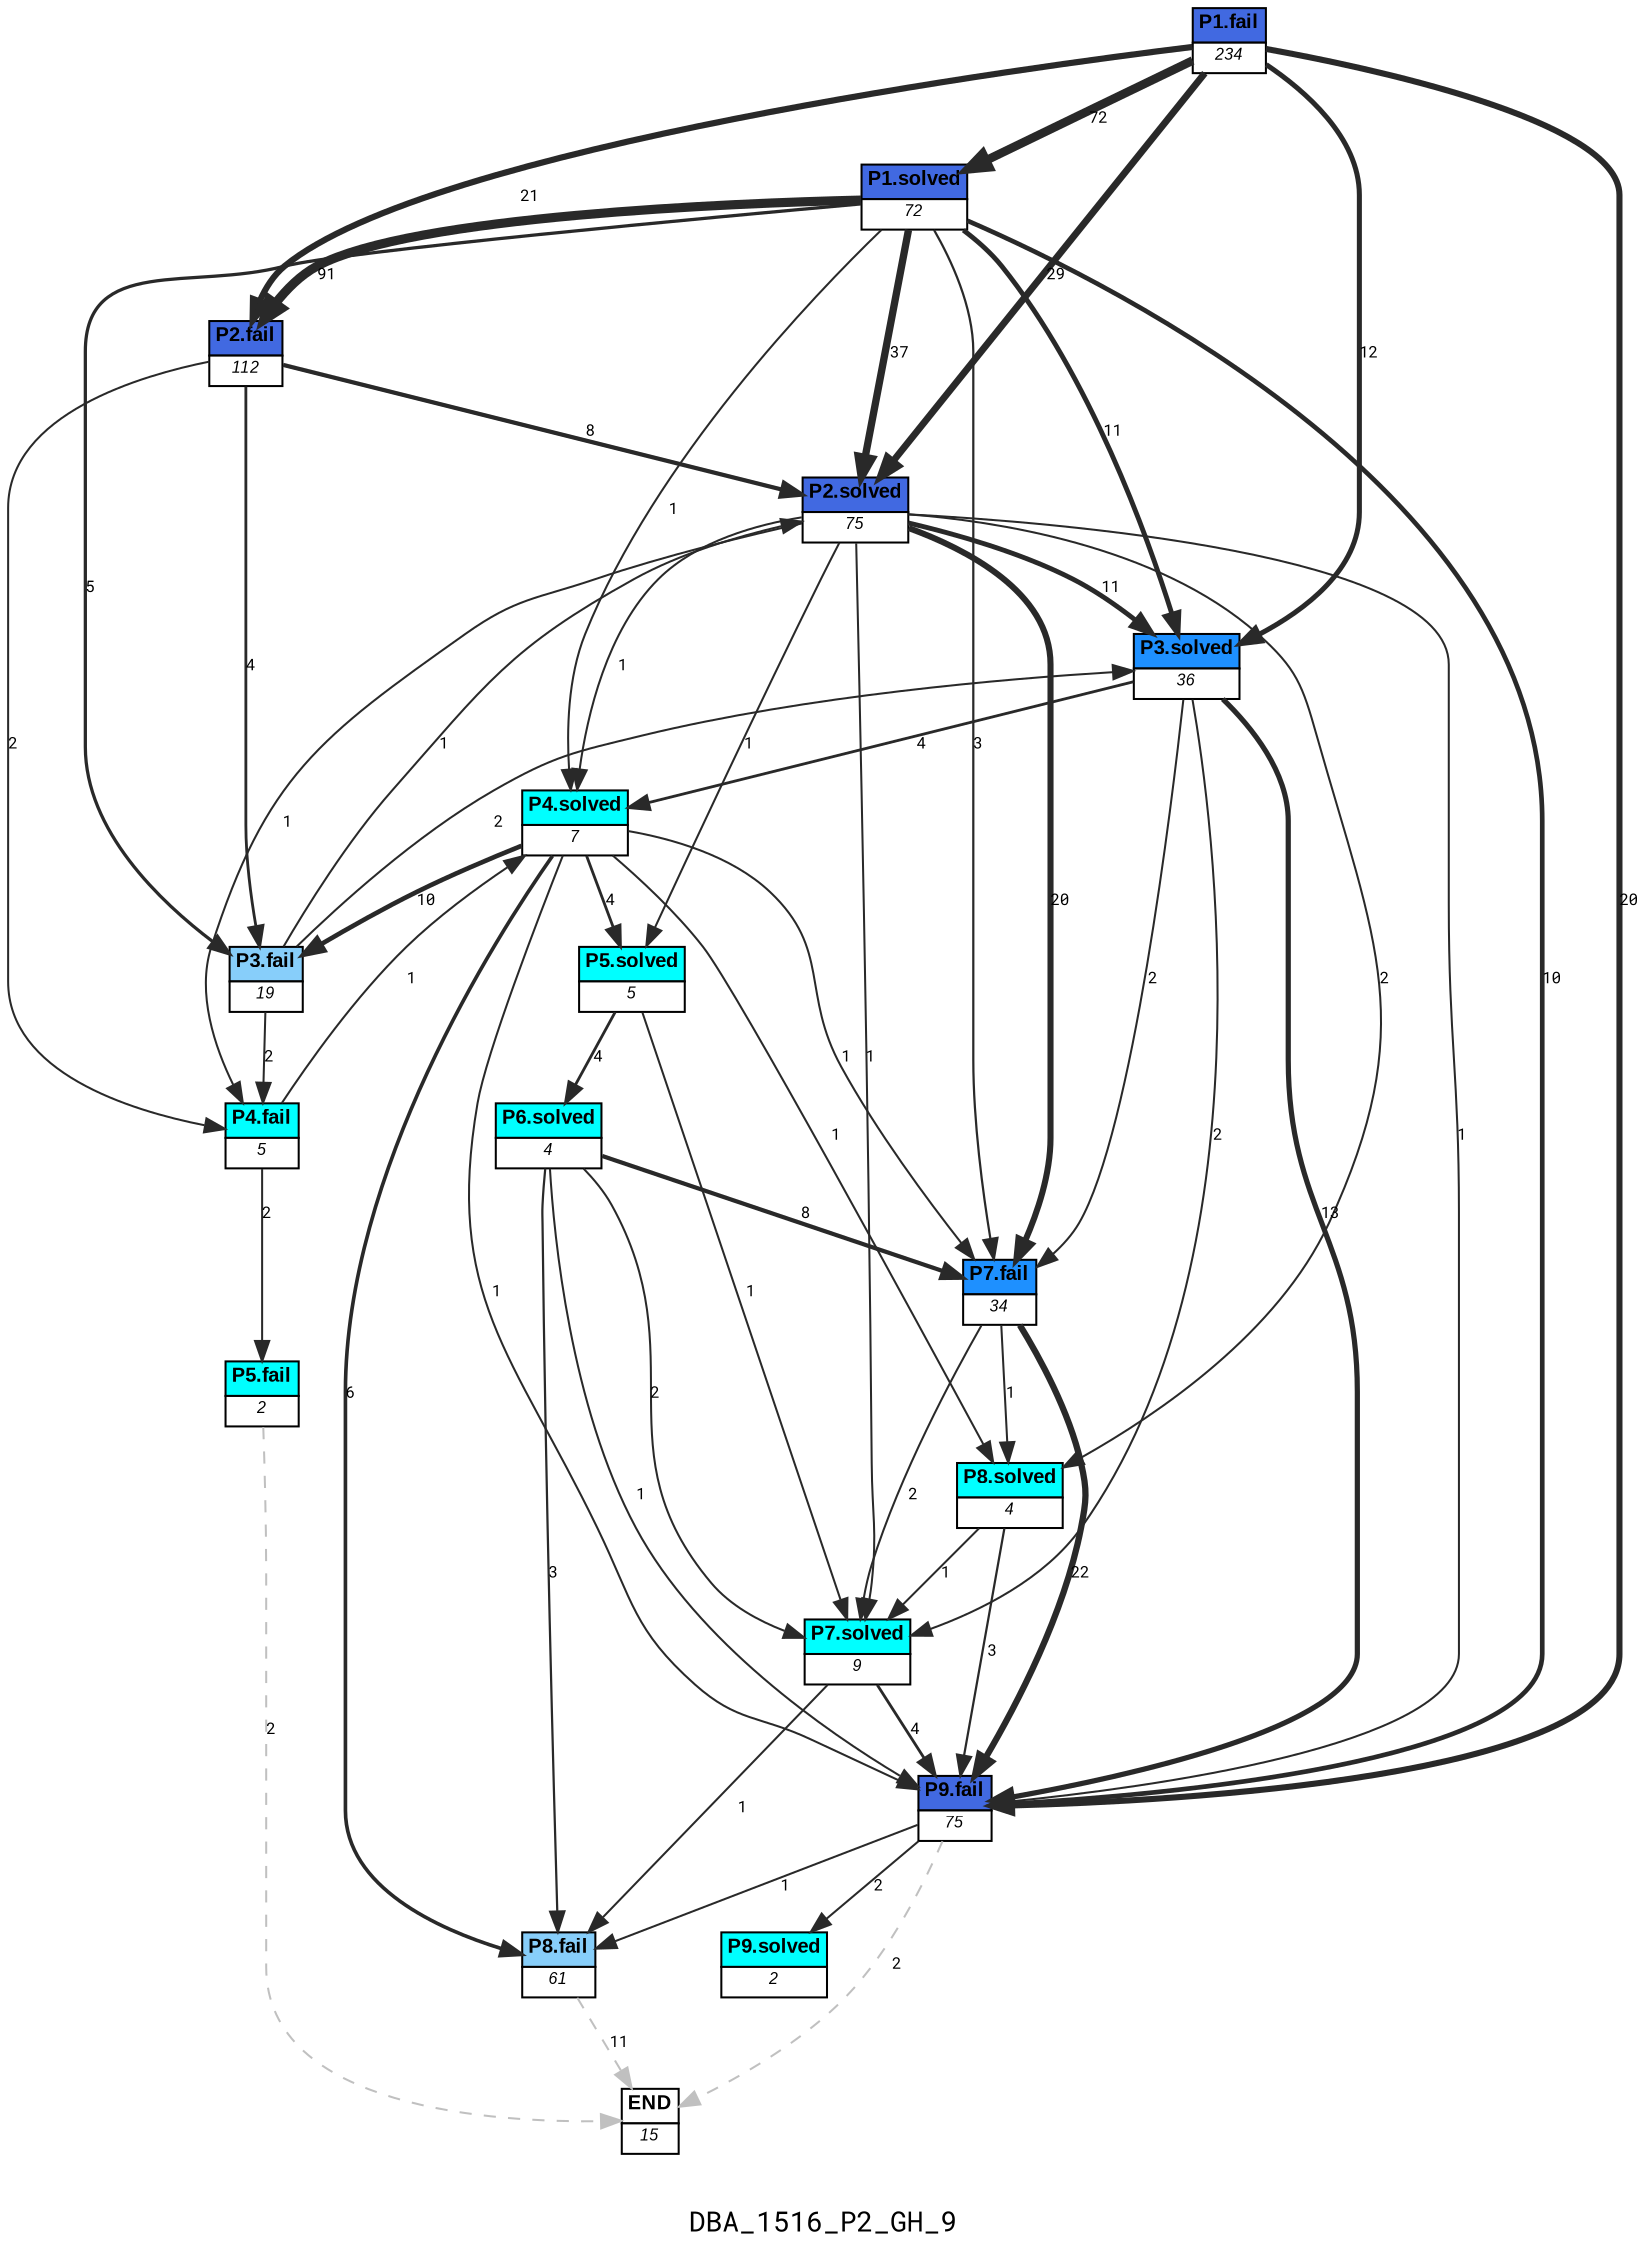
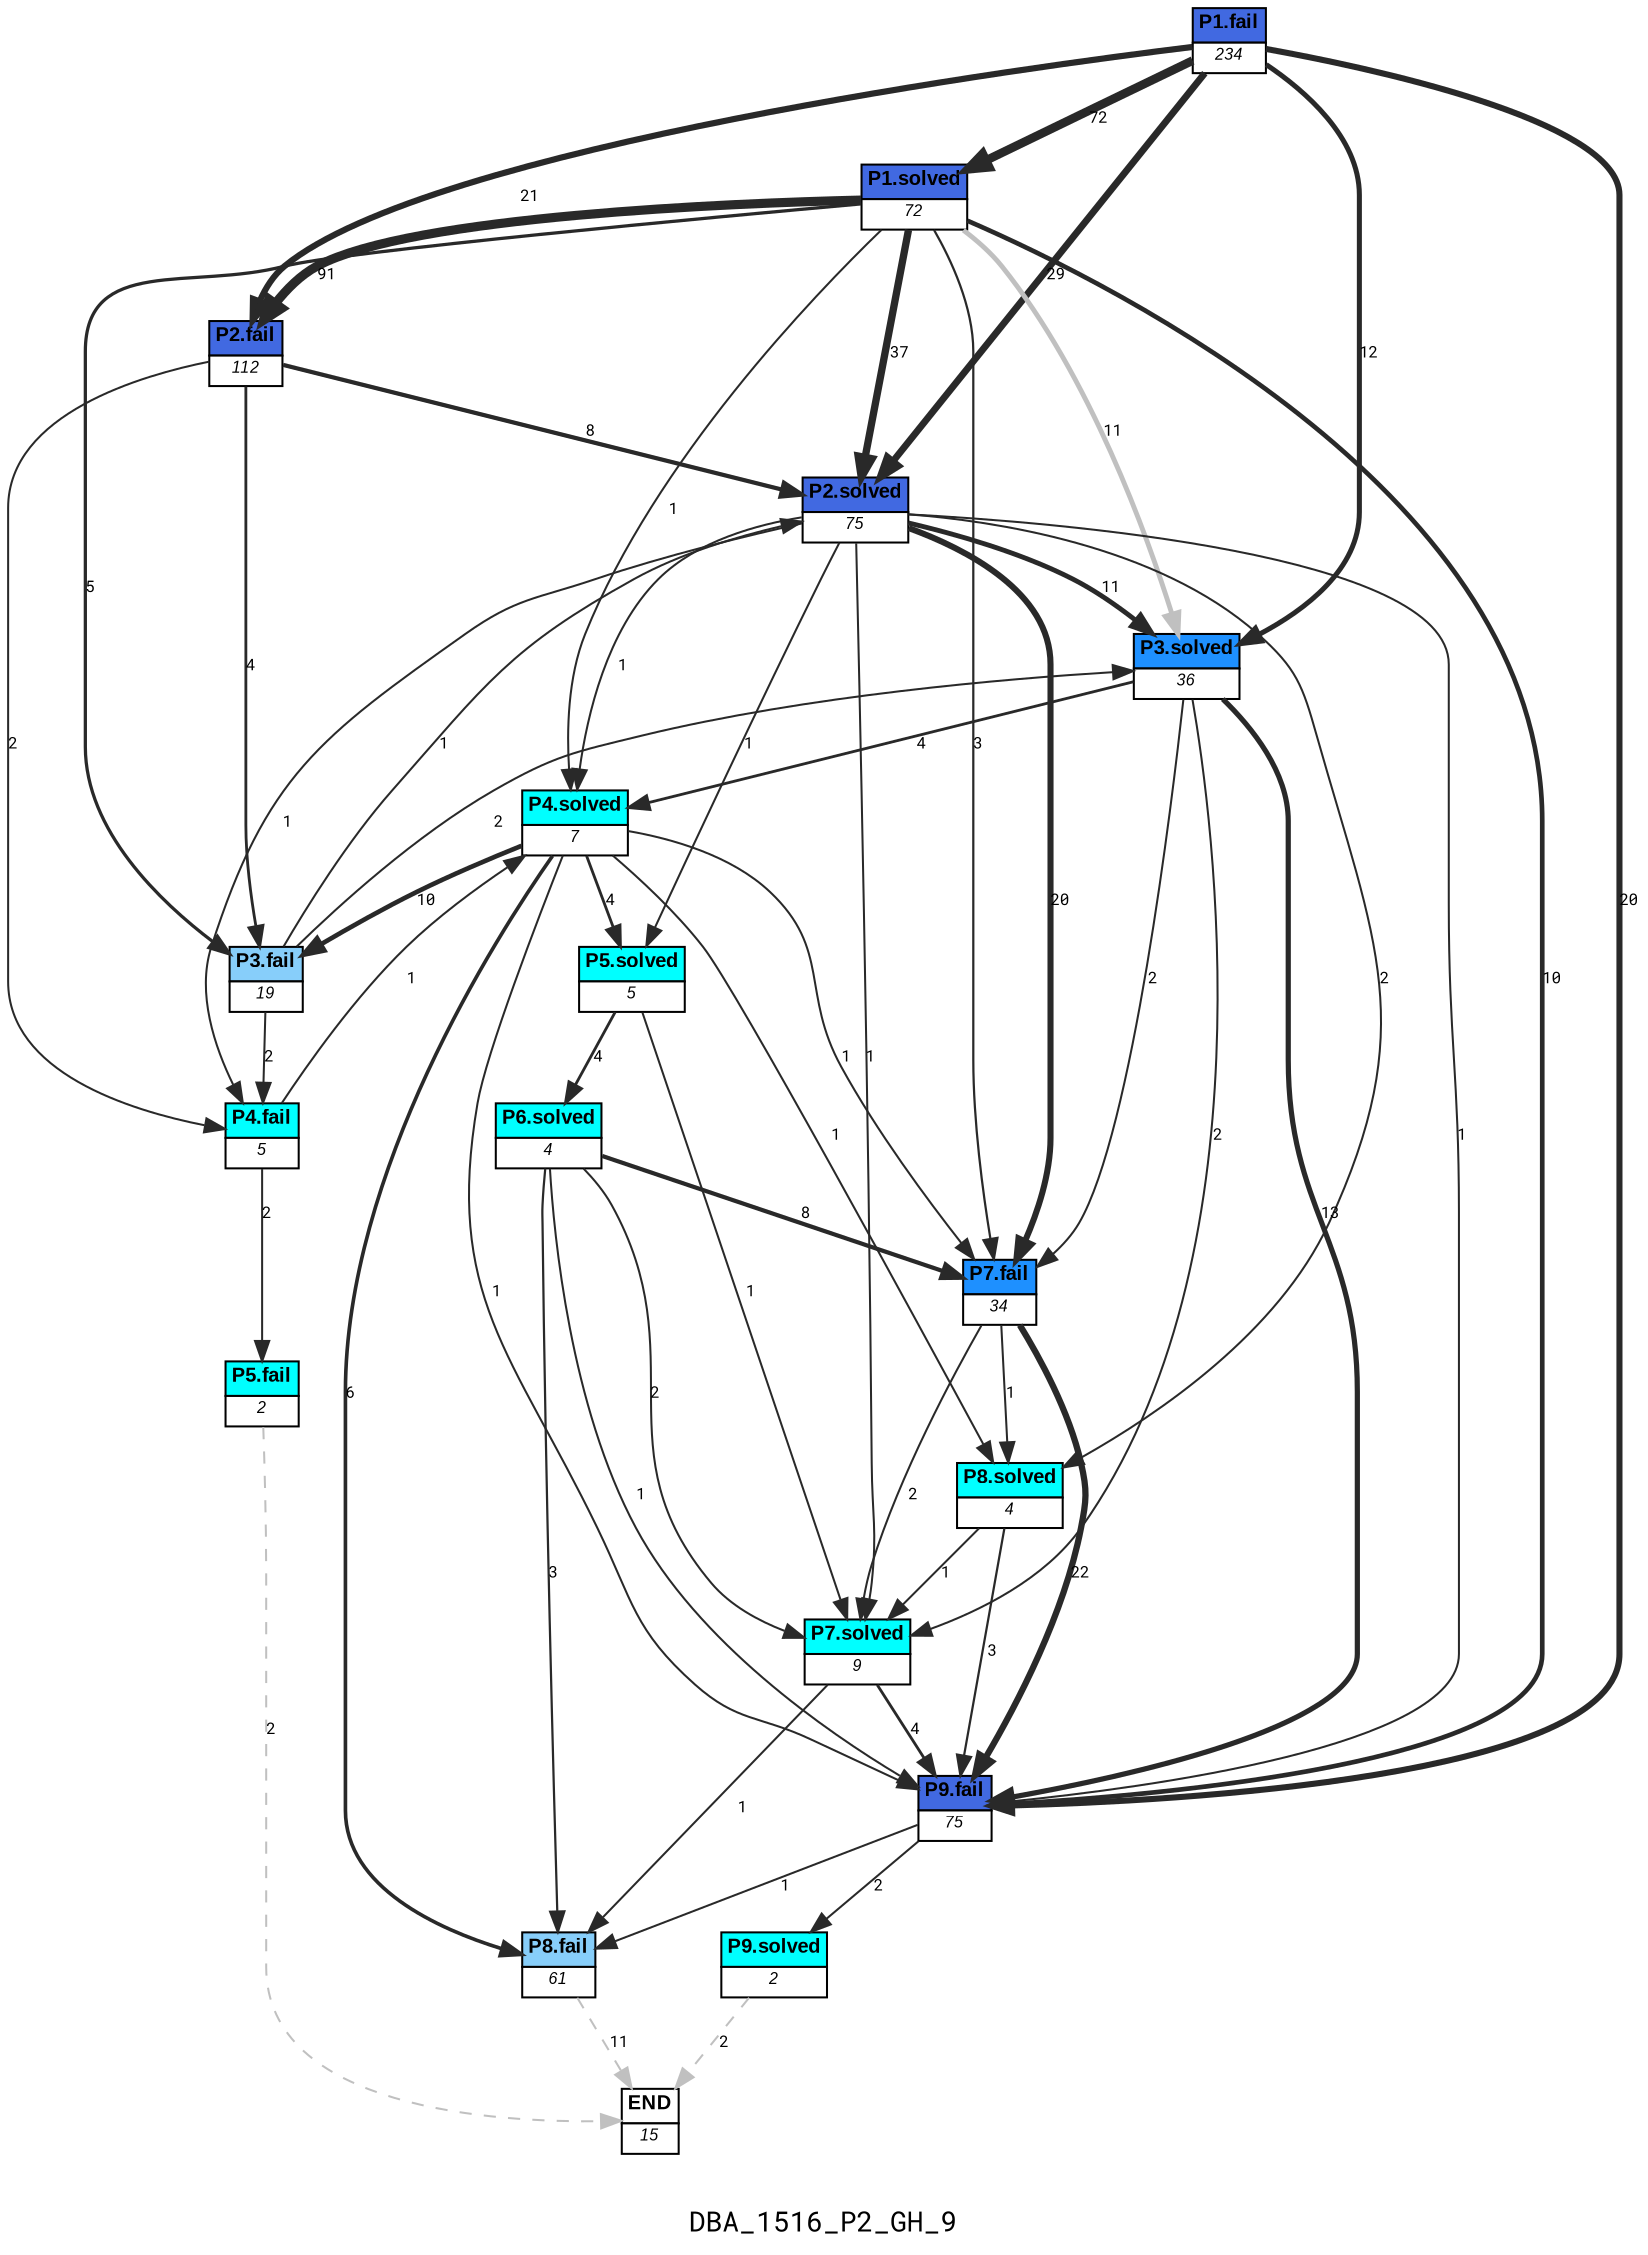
(1090, 409) -> (1090, 409)
(847, 1995) -> (719, 2035)
